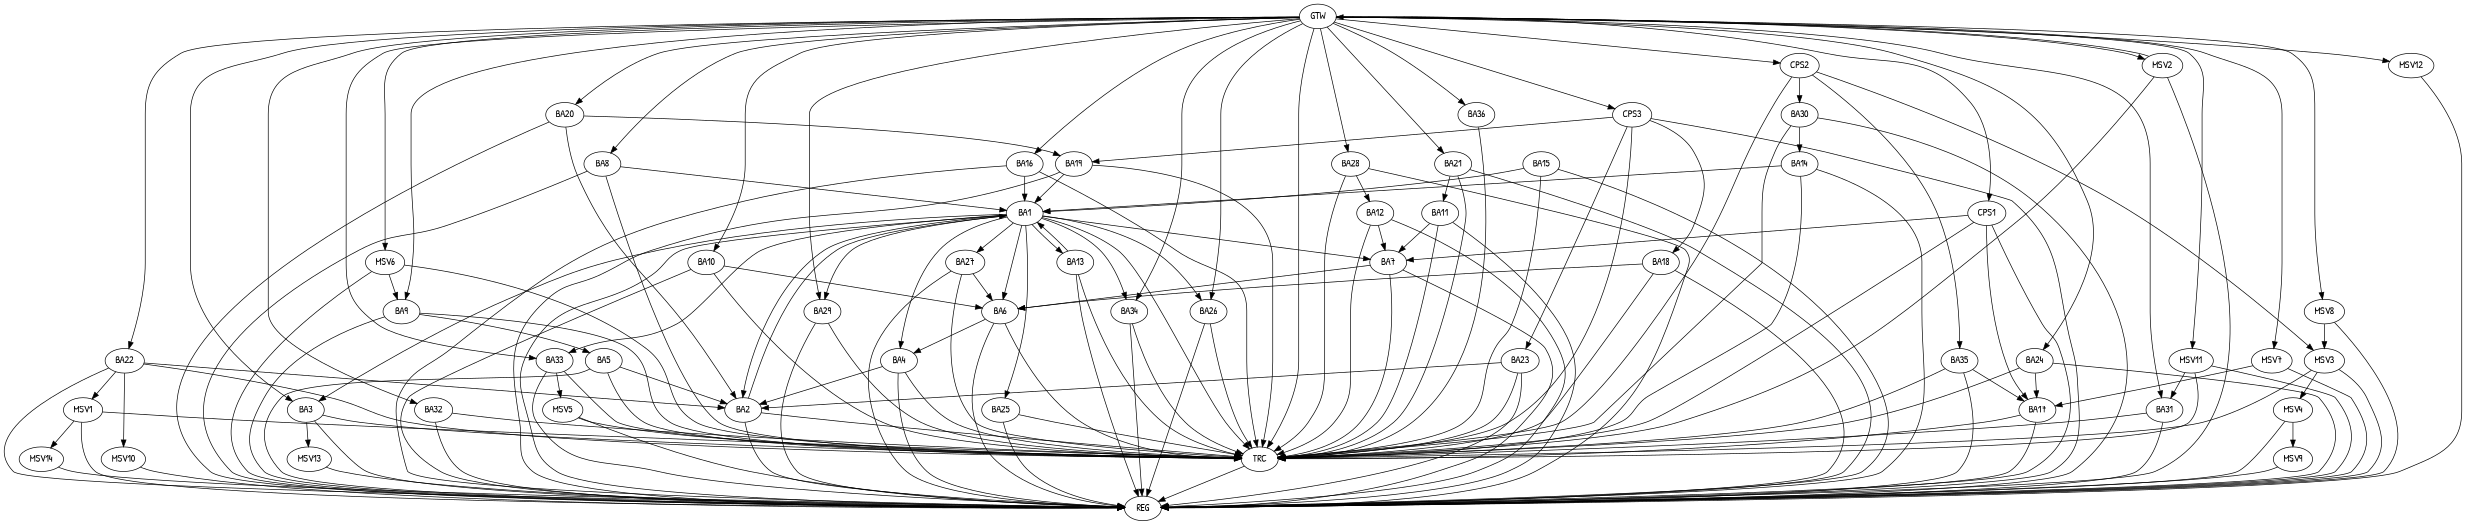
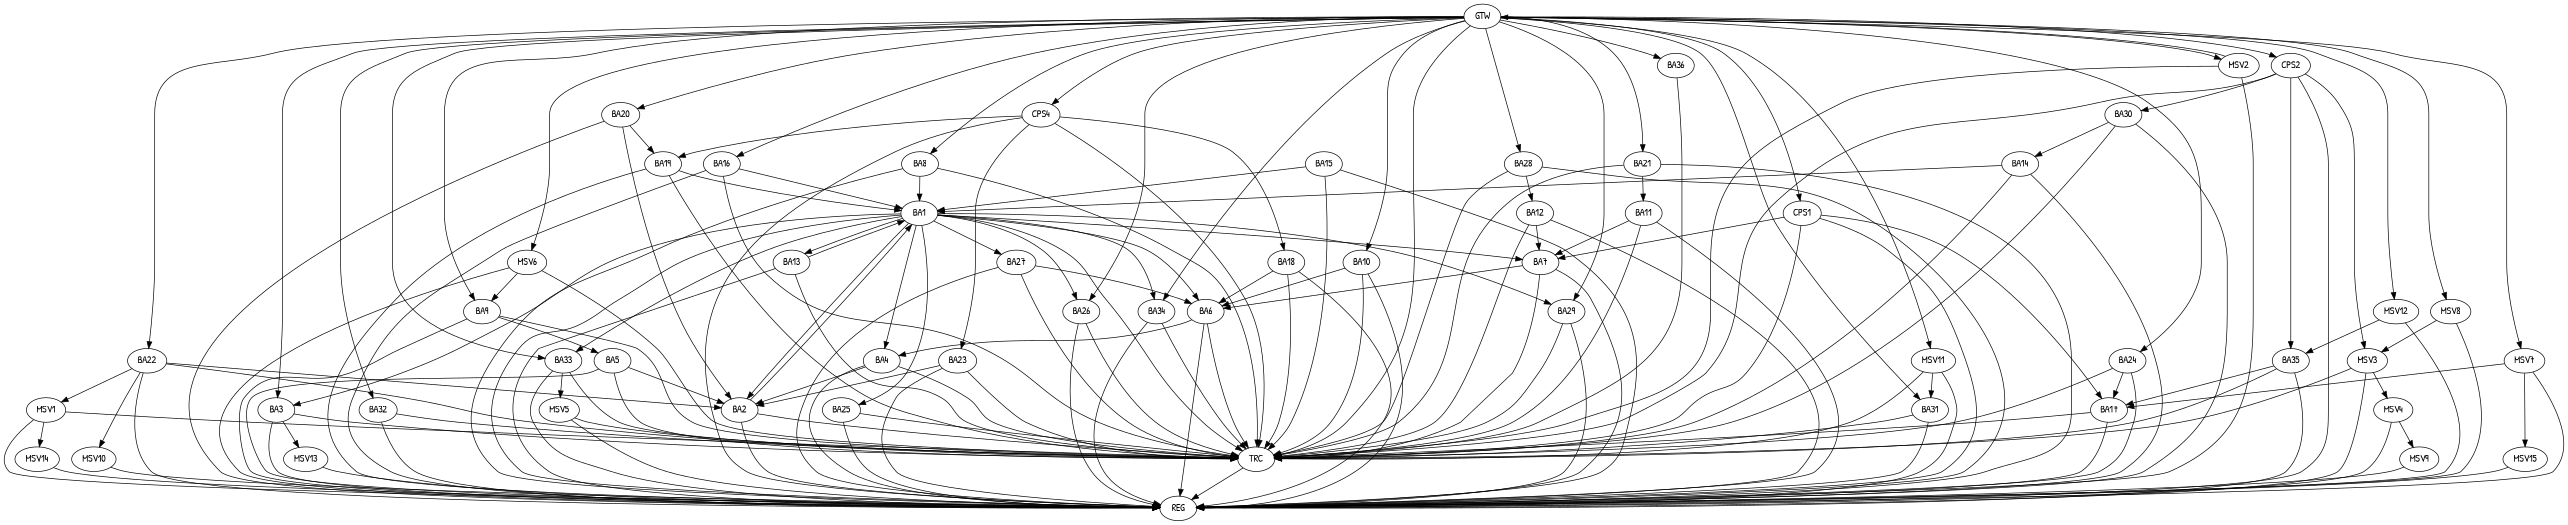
(1632, 115) -> (1041, 115)
none -> (2346, 335)
none -> (2525, 459)
none -> (2297, 472)
